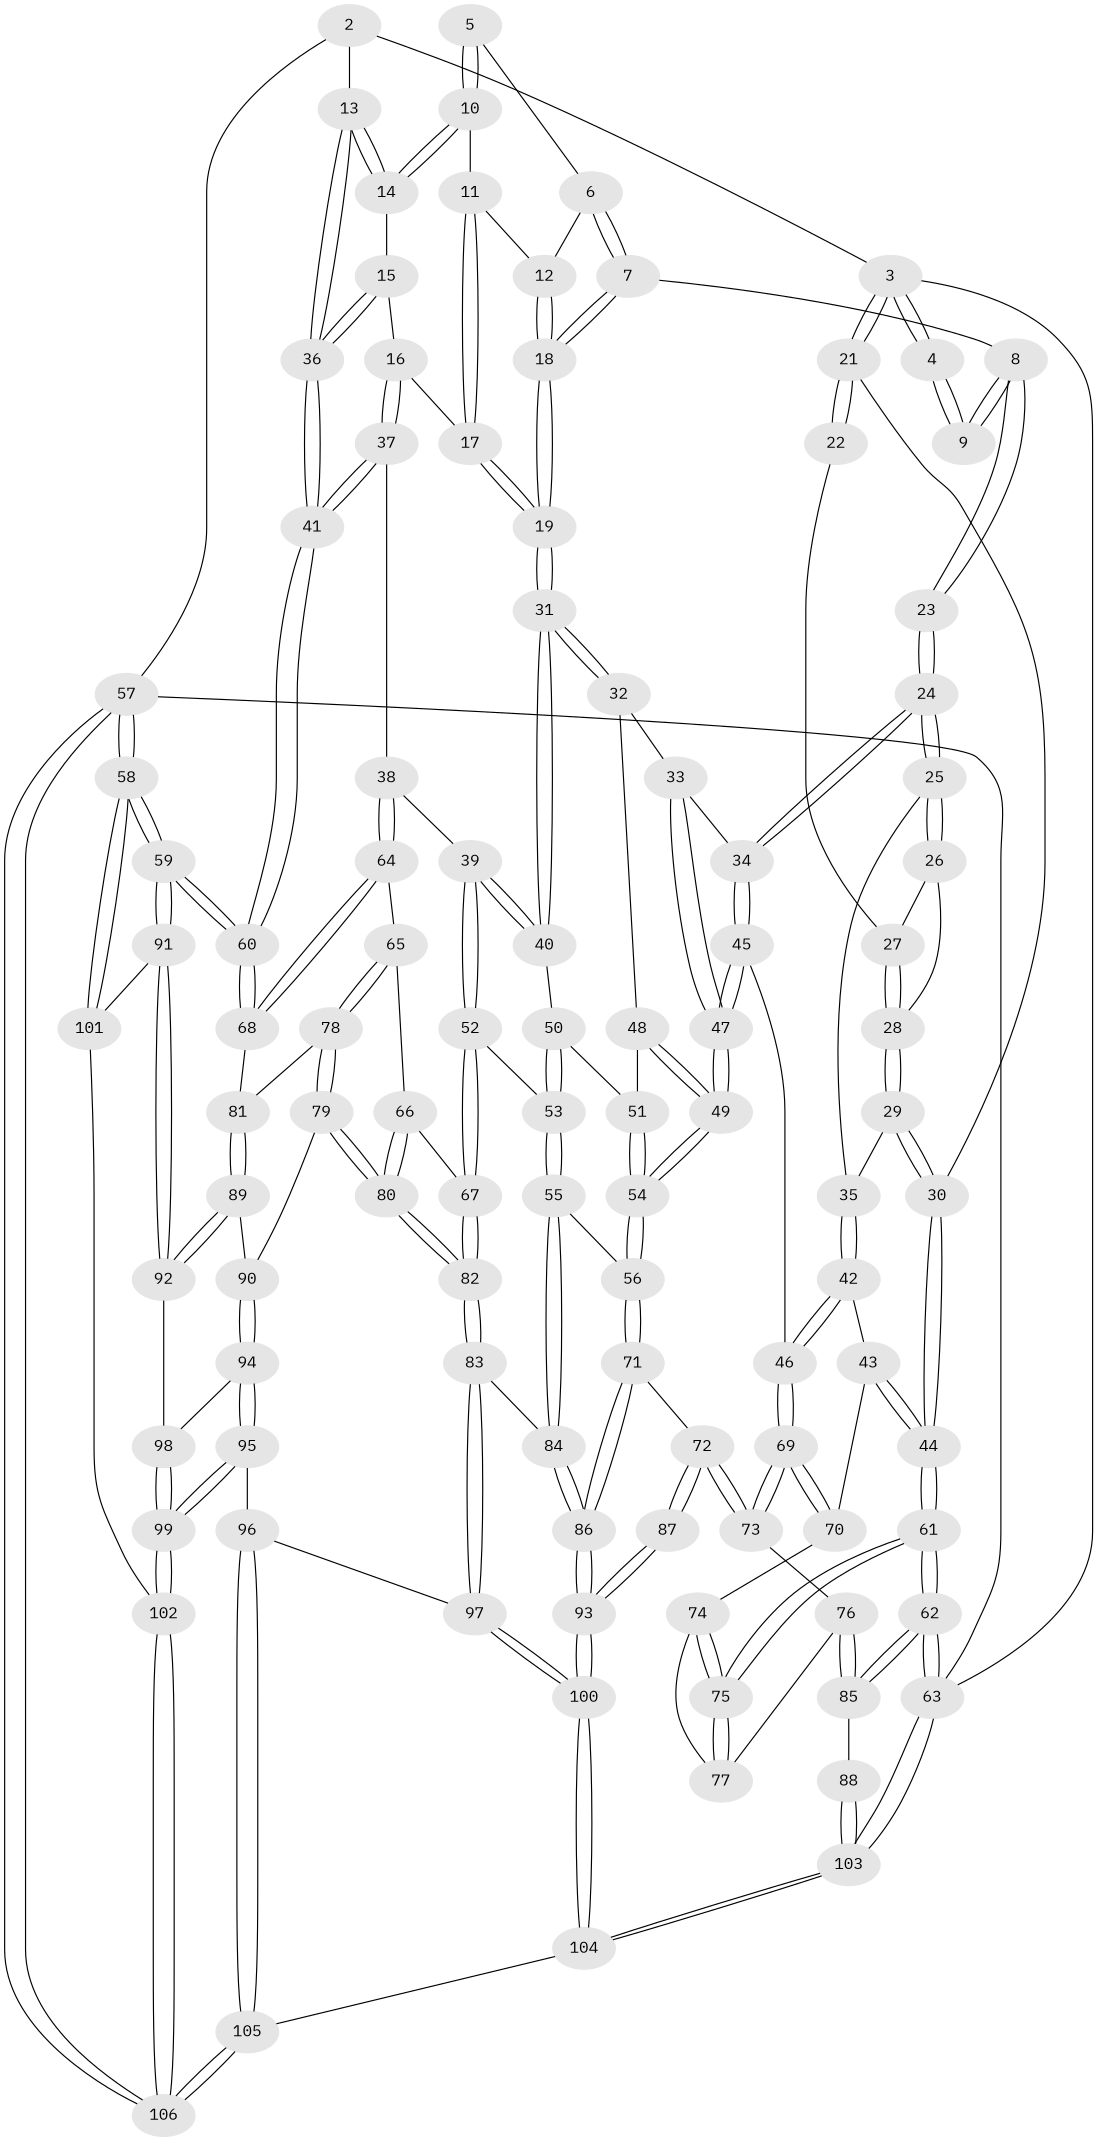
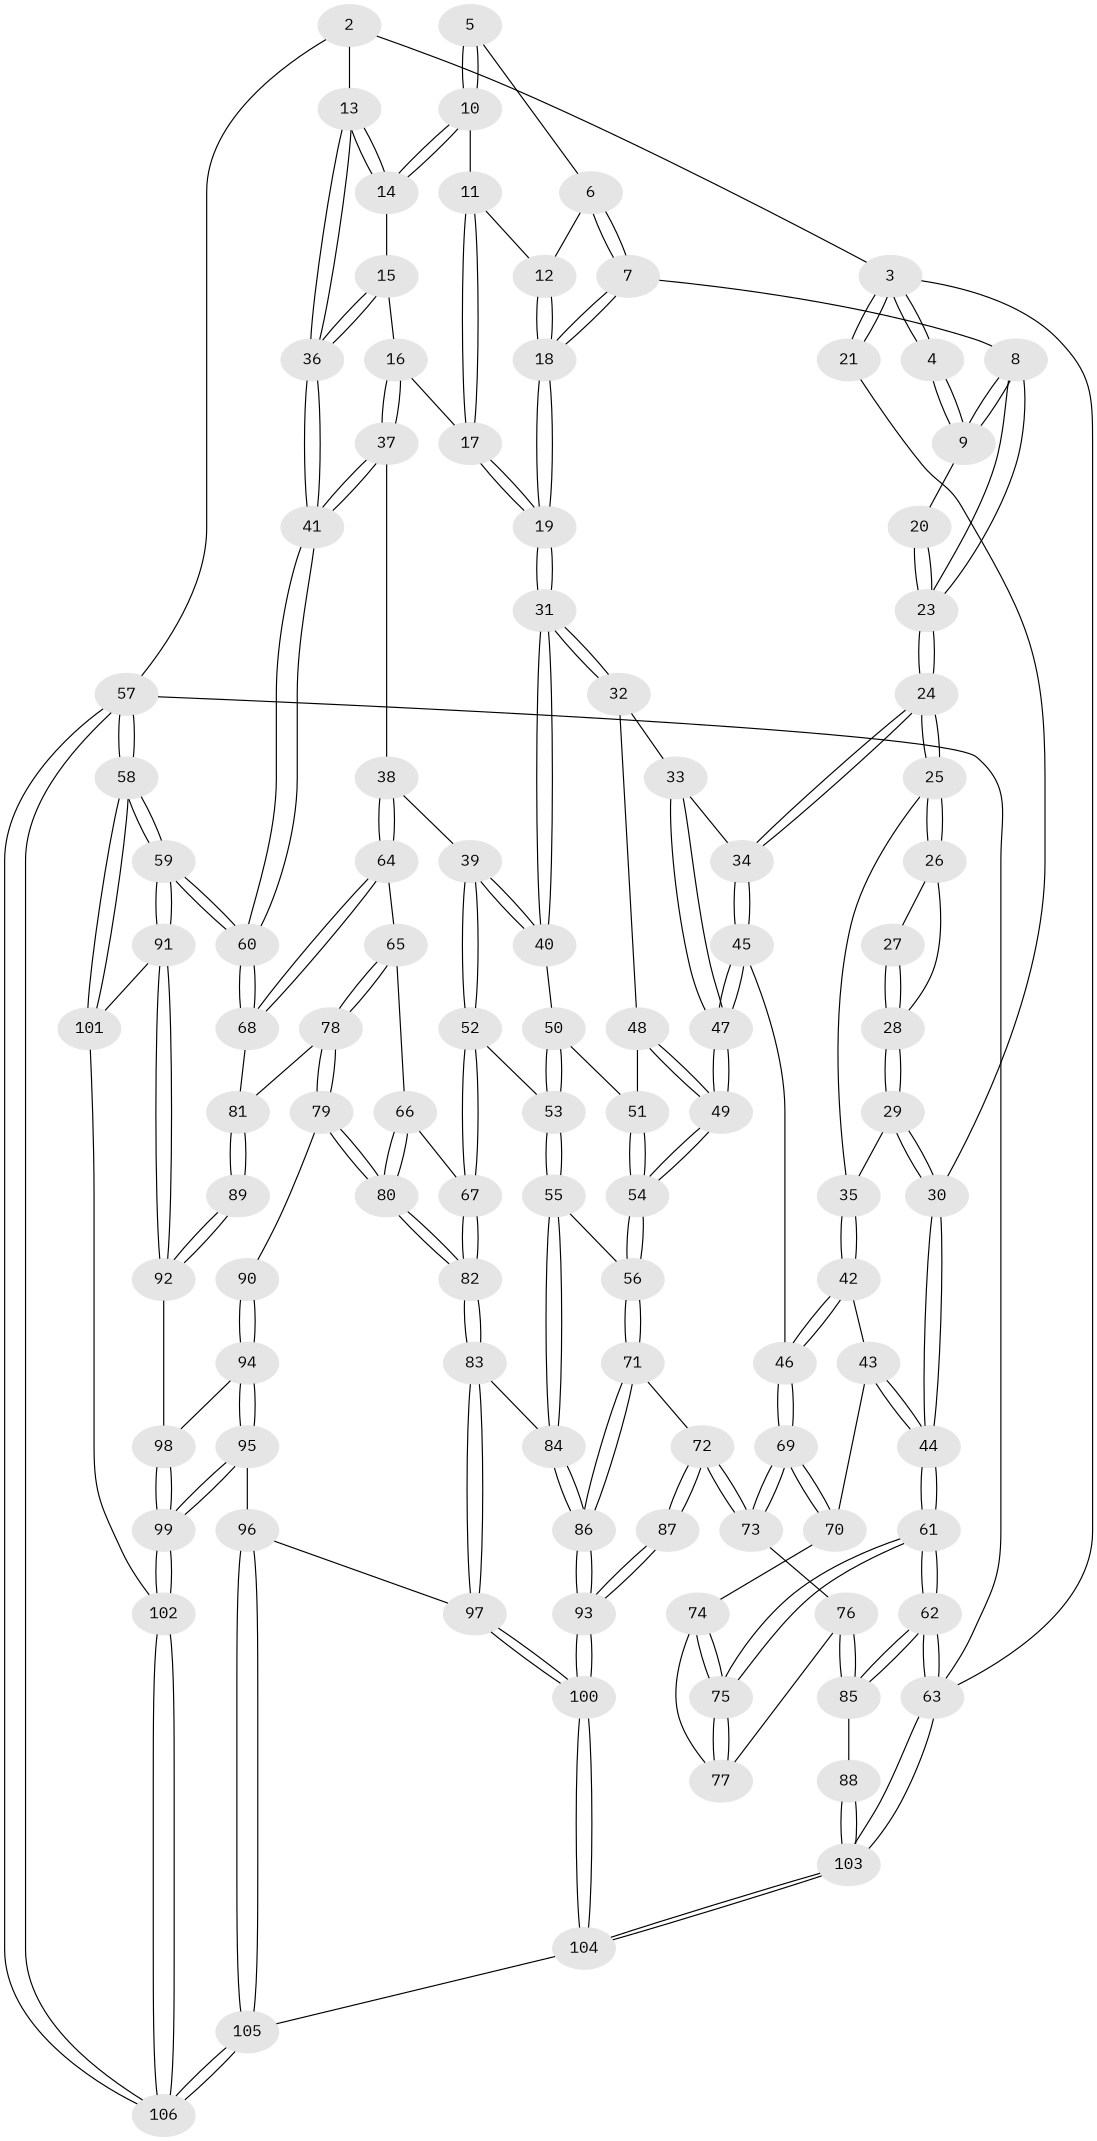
(836, 444) -> none
none -> (920, 527)
(243, 1238) -> none
